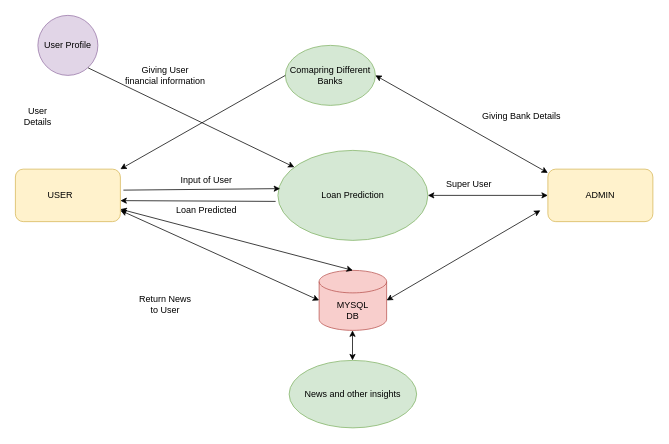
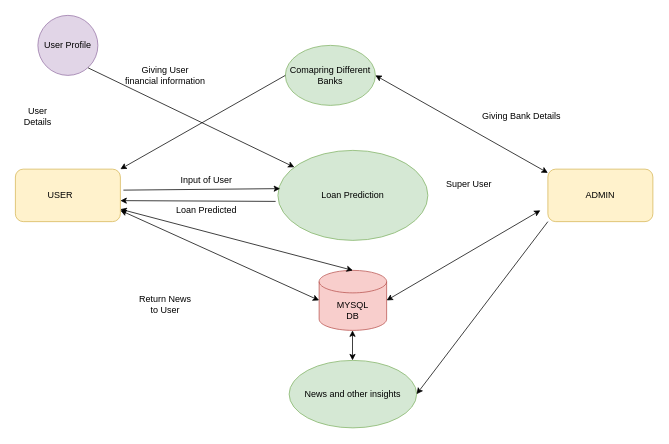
(488, 195) -> none
none -> (484, 306)
